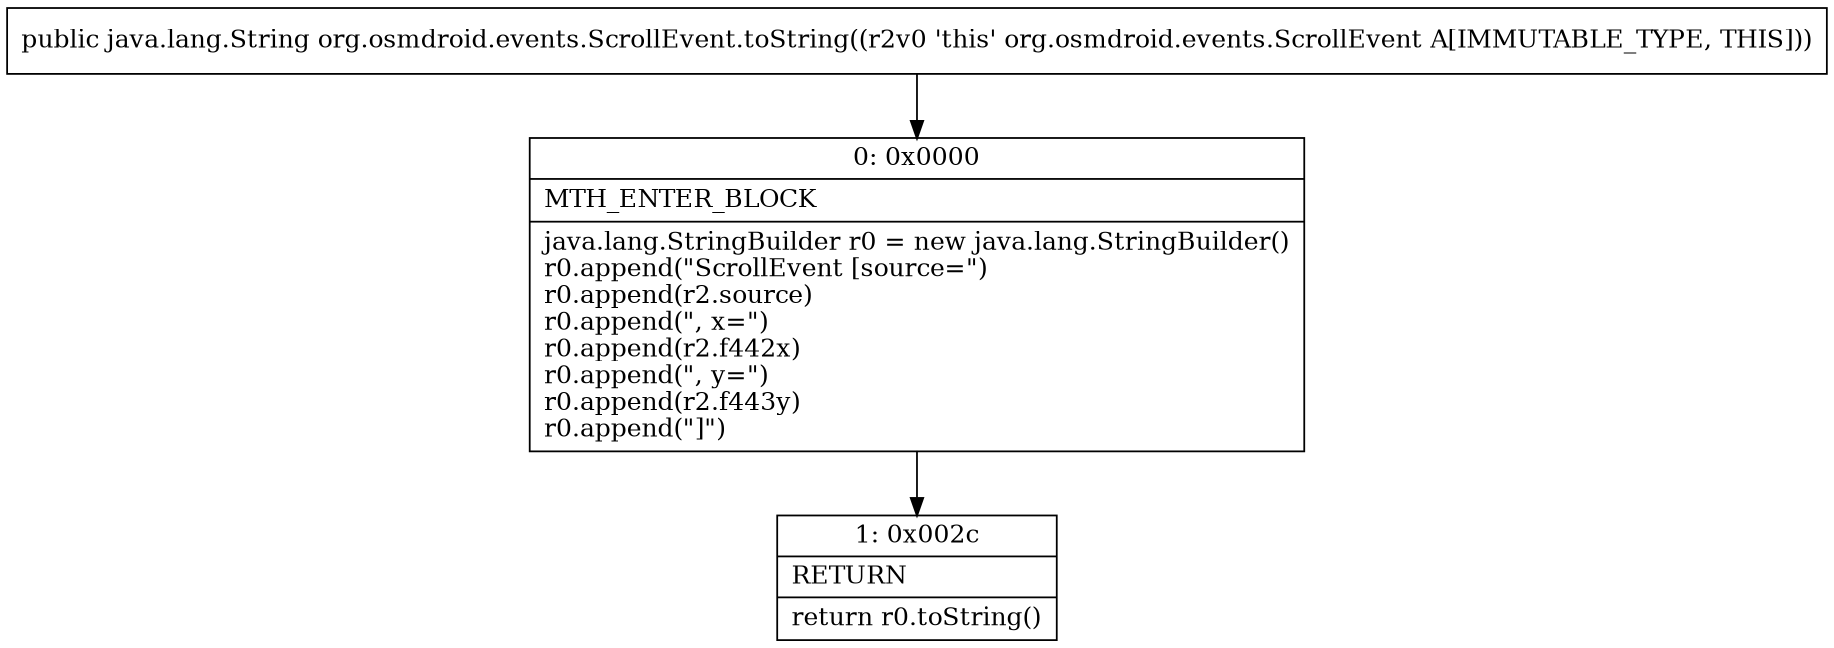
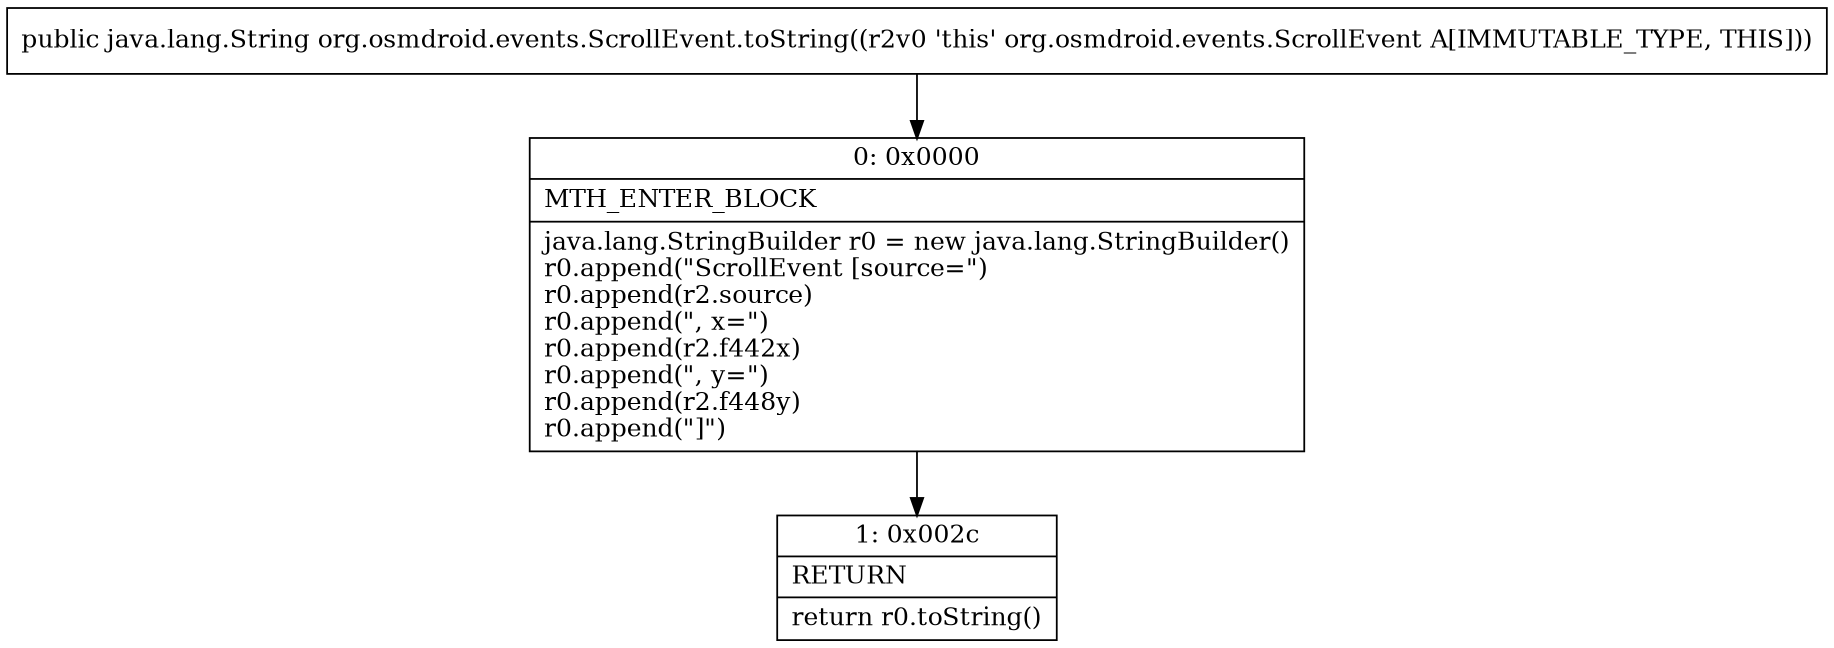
(673, 402) -> (673, 402)
